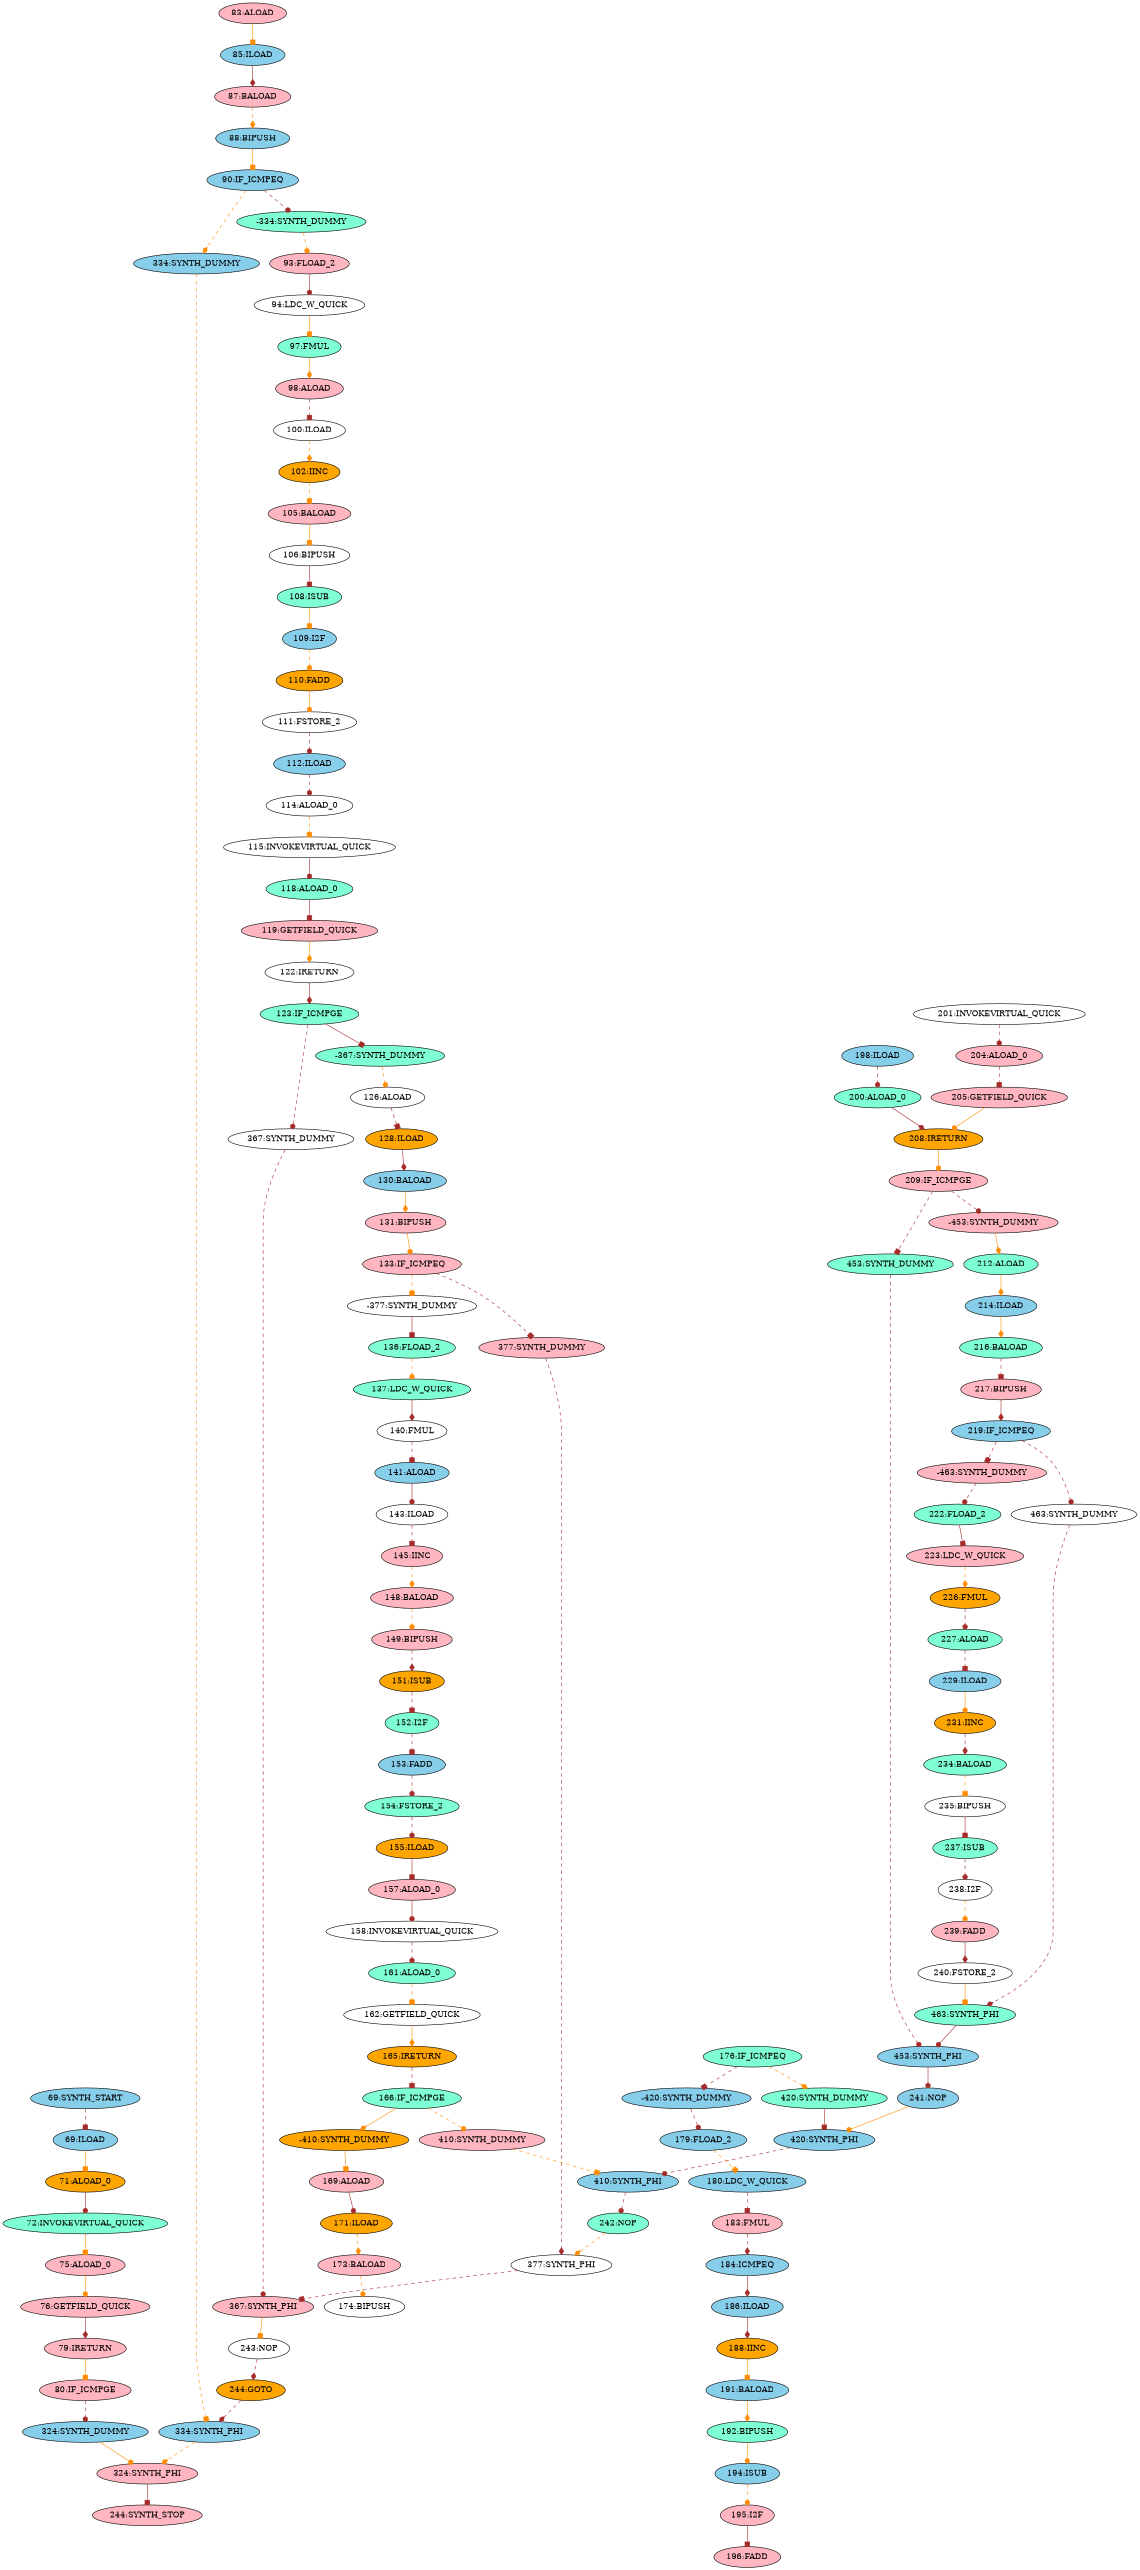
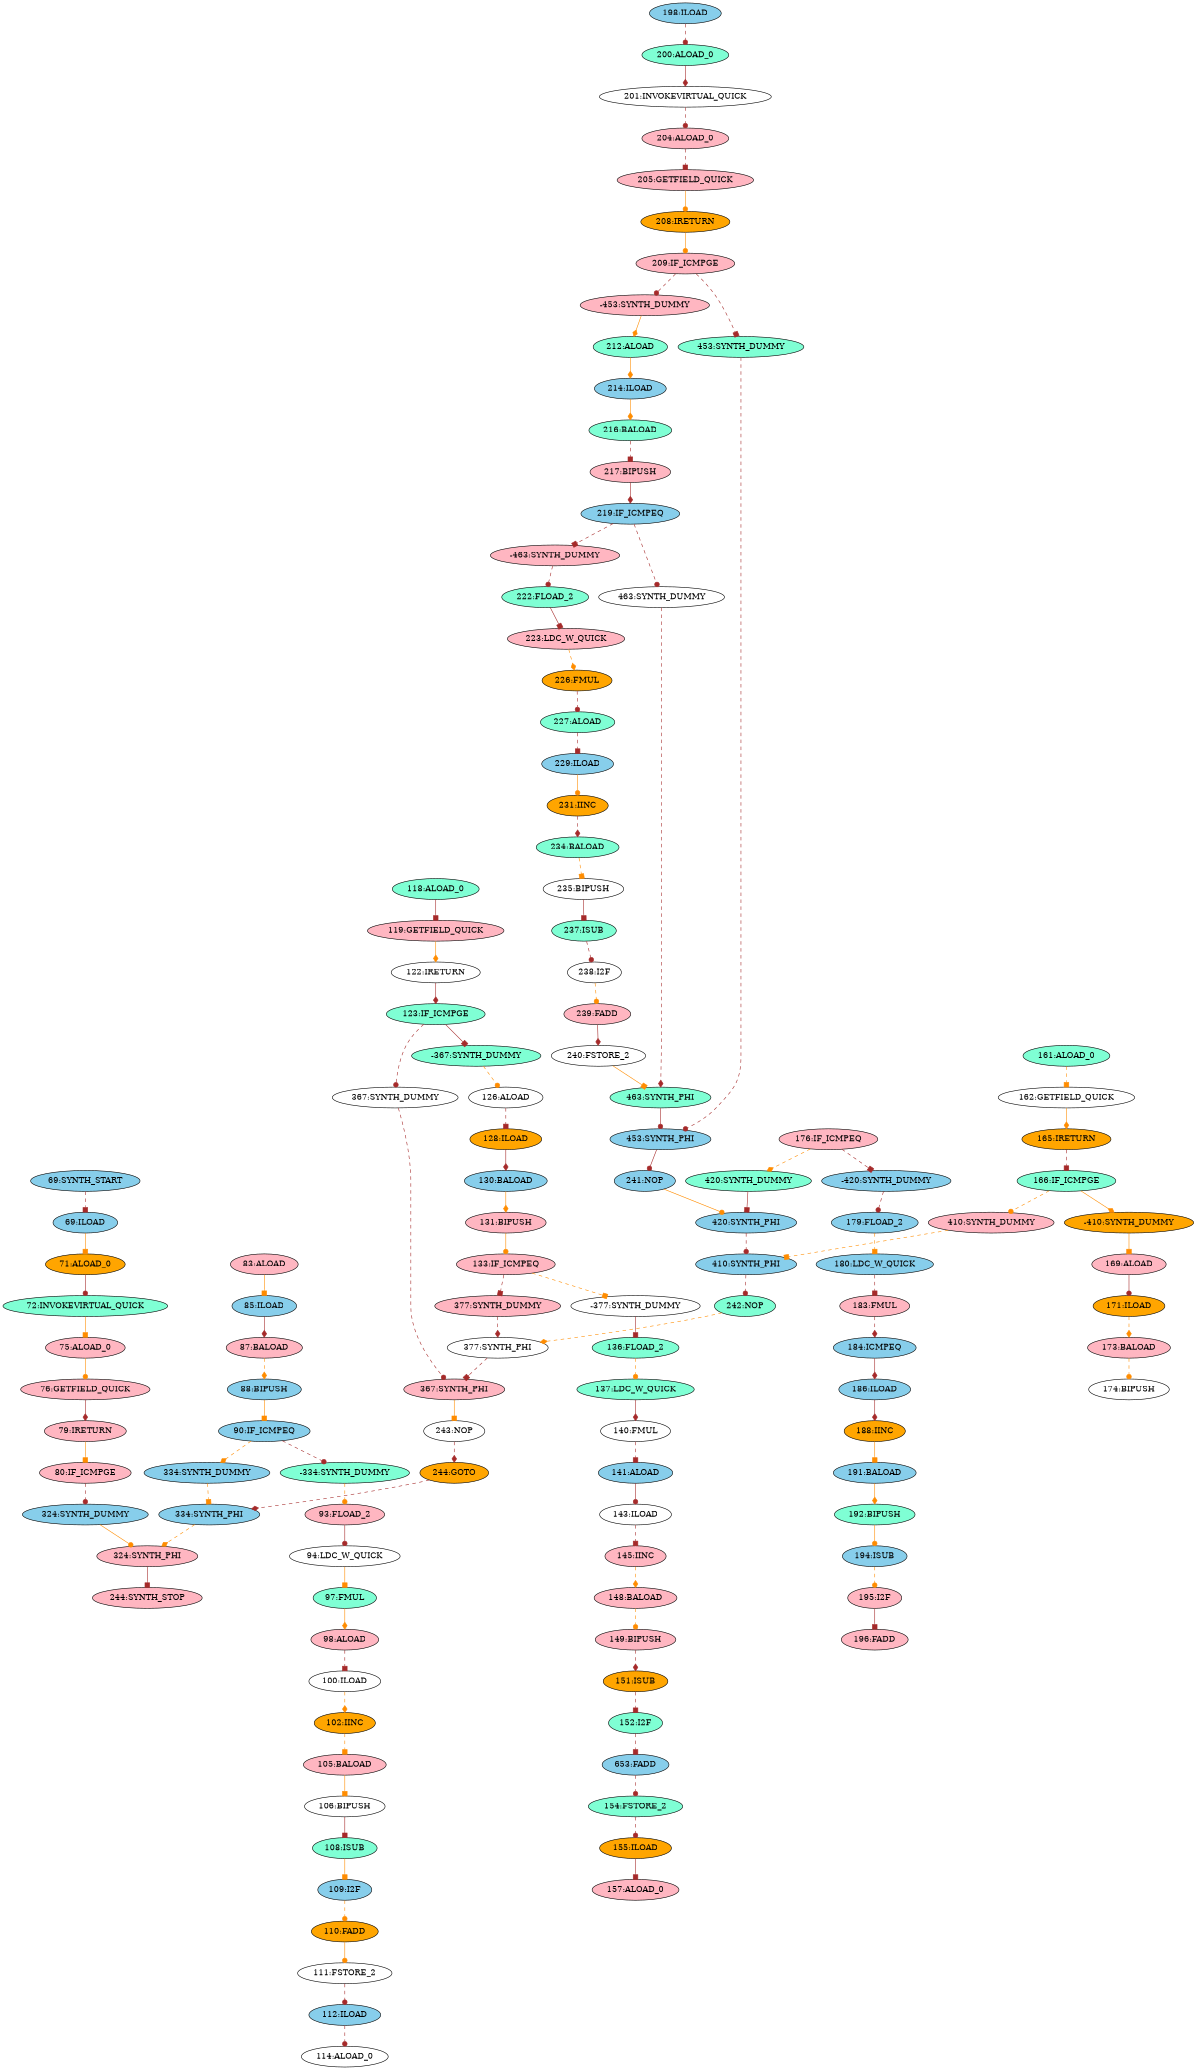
(309, 847) -> none
(905, 1116) -> (685, 72)
(412, 1765) -> (636, 1765)
(412, 1932) -> none
(753, 2057) -> (828, 1139)
